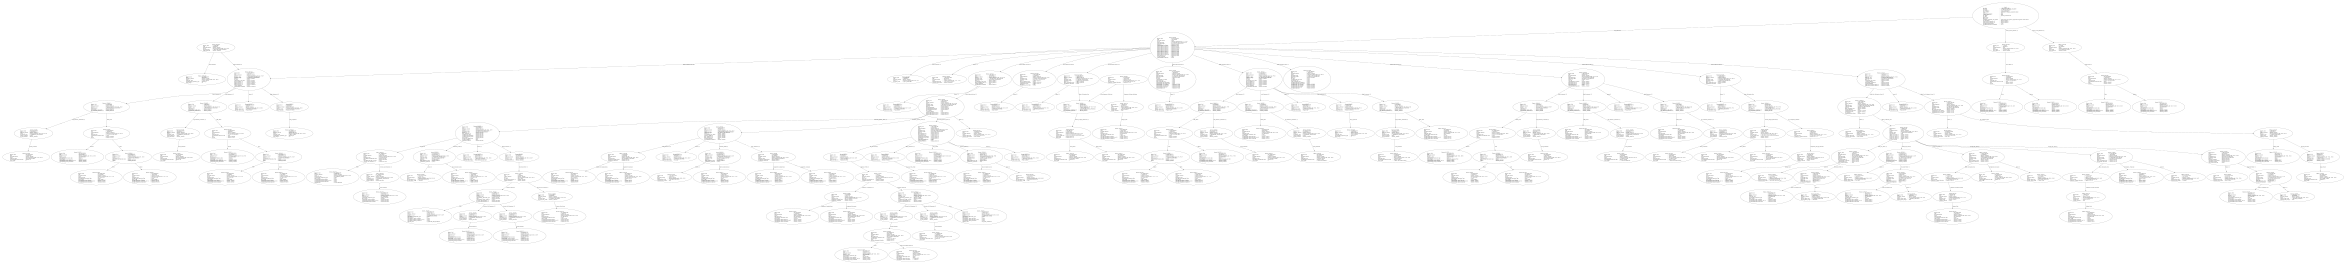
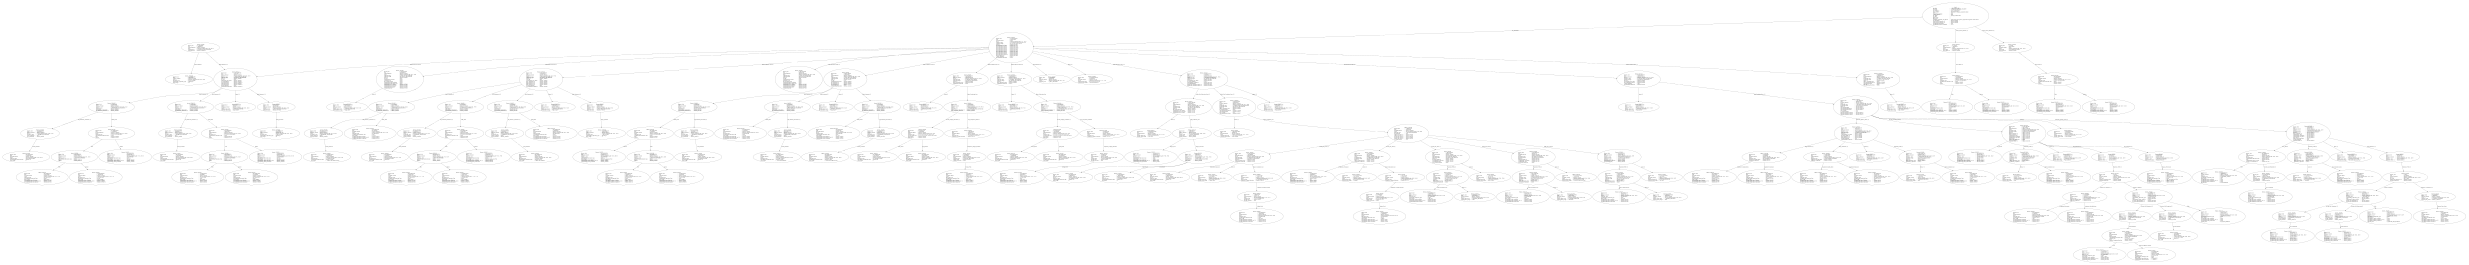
(1103, 92) -> (1081, 121)
none -> (1118, 177)
